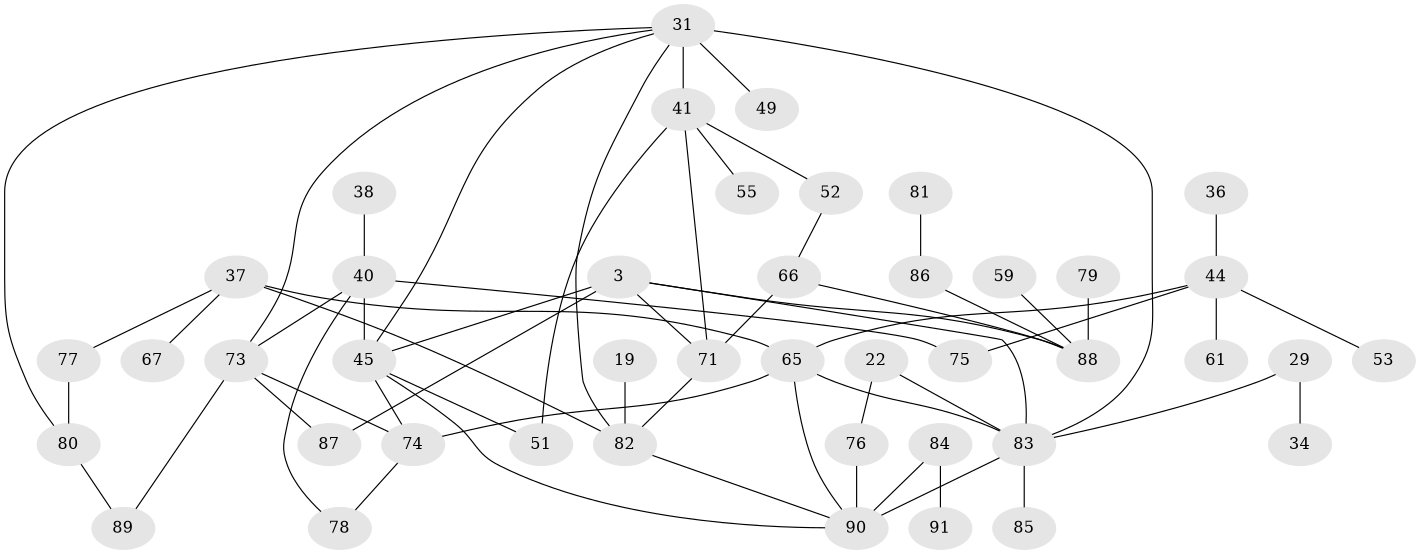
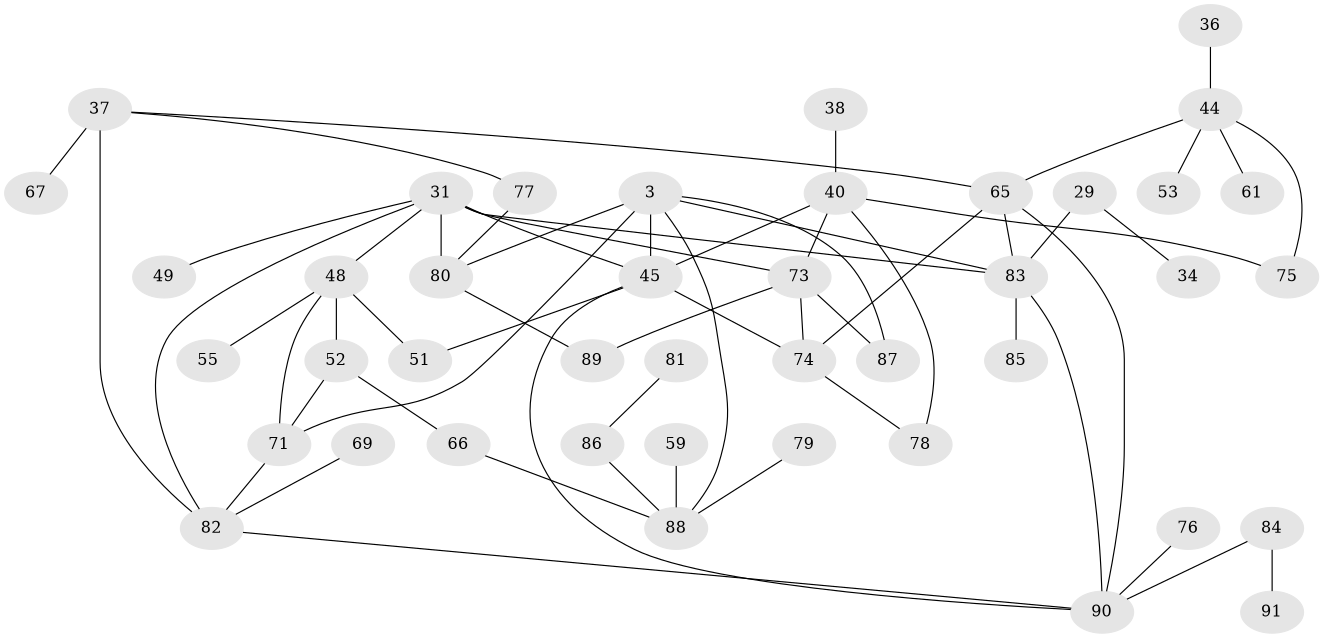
(683, 109) -> (336, 277)
none -> (526, 242)
(744, 324) -> (308, 403)
(625, 361) -> (363, 445)
(876, 361) -> none
